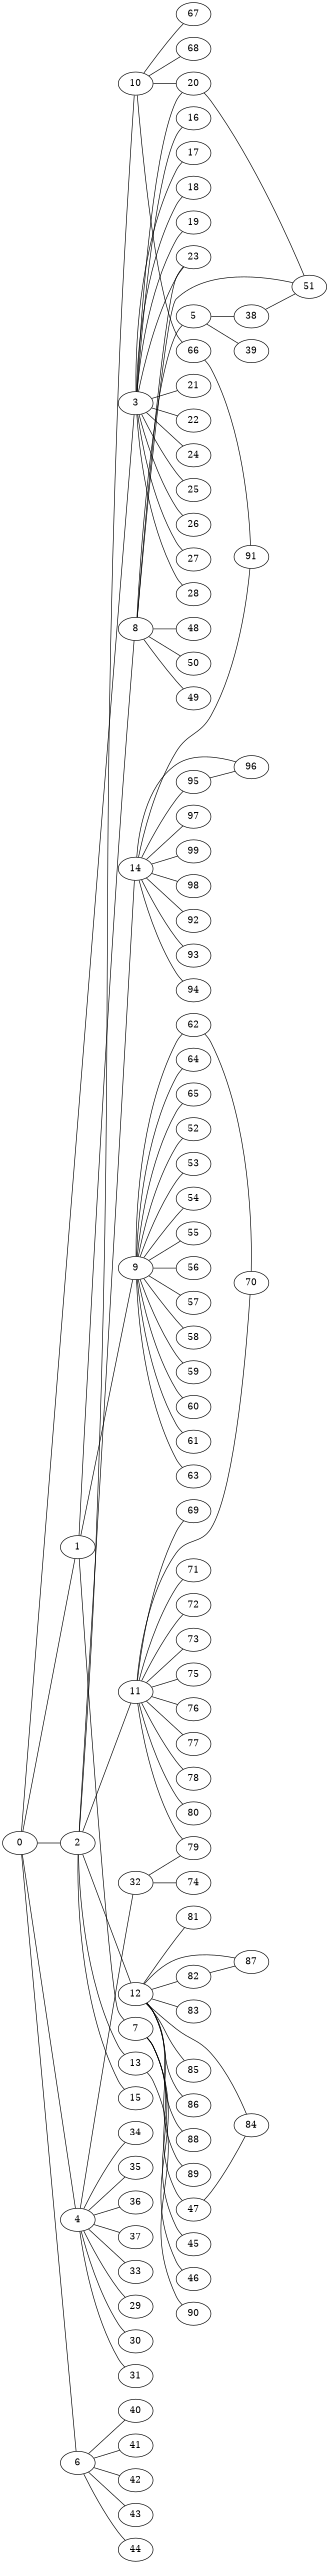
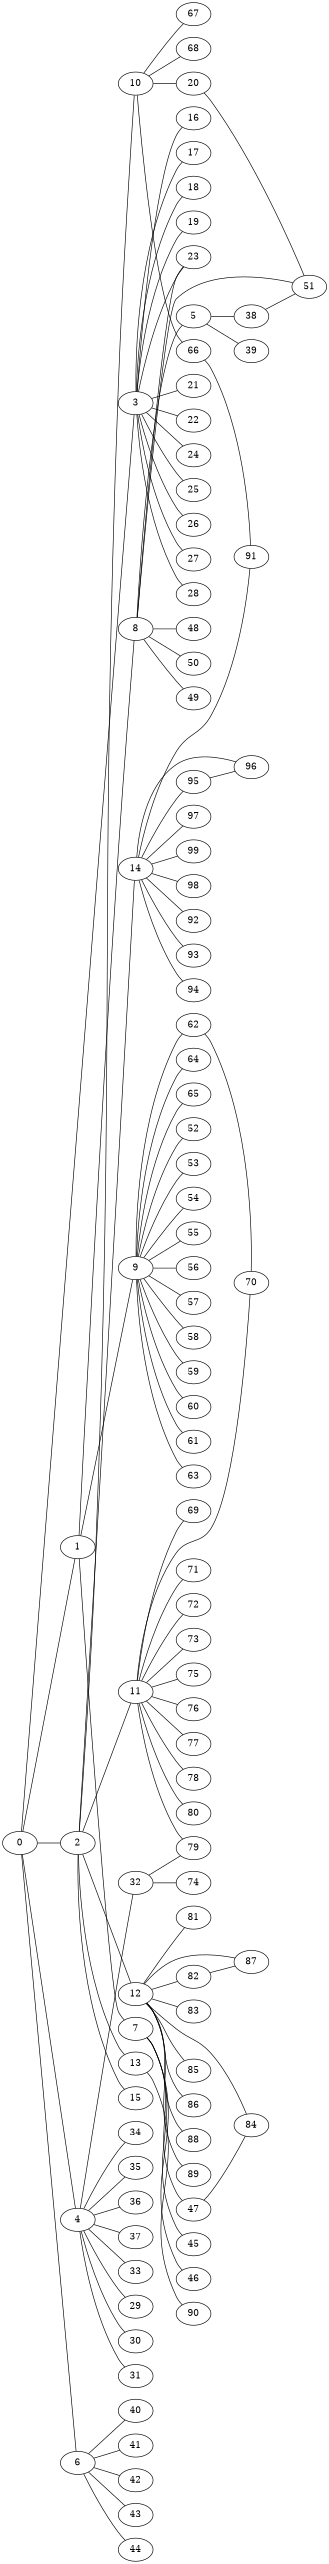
(153, 202) -> none
